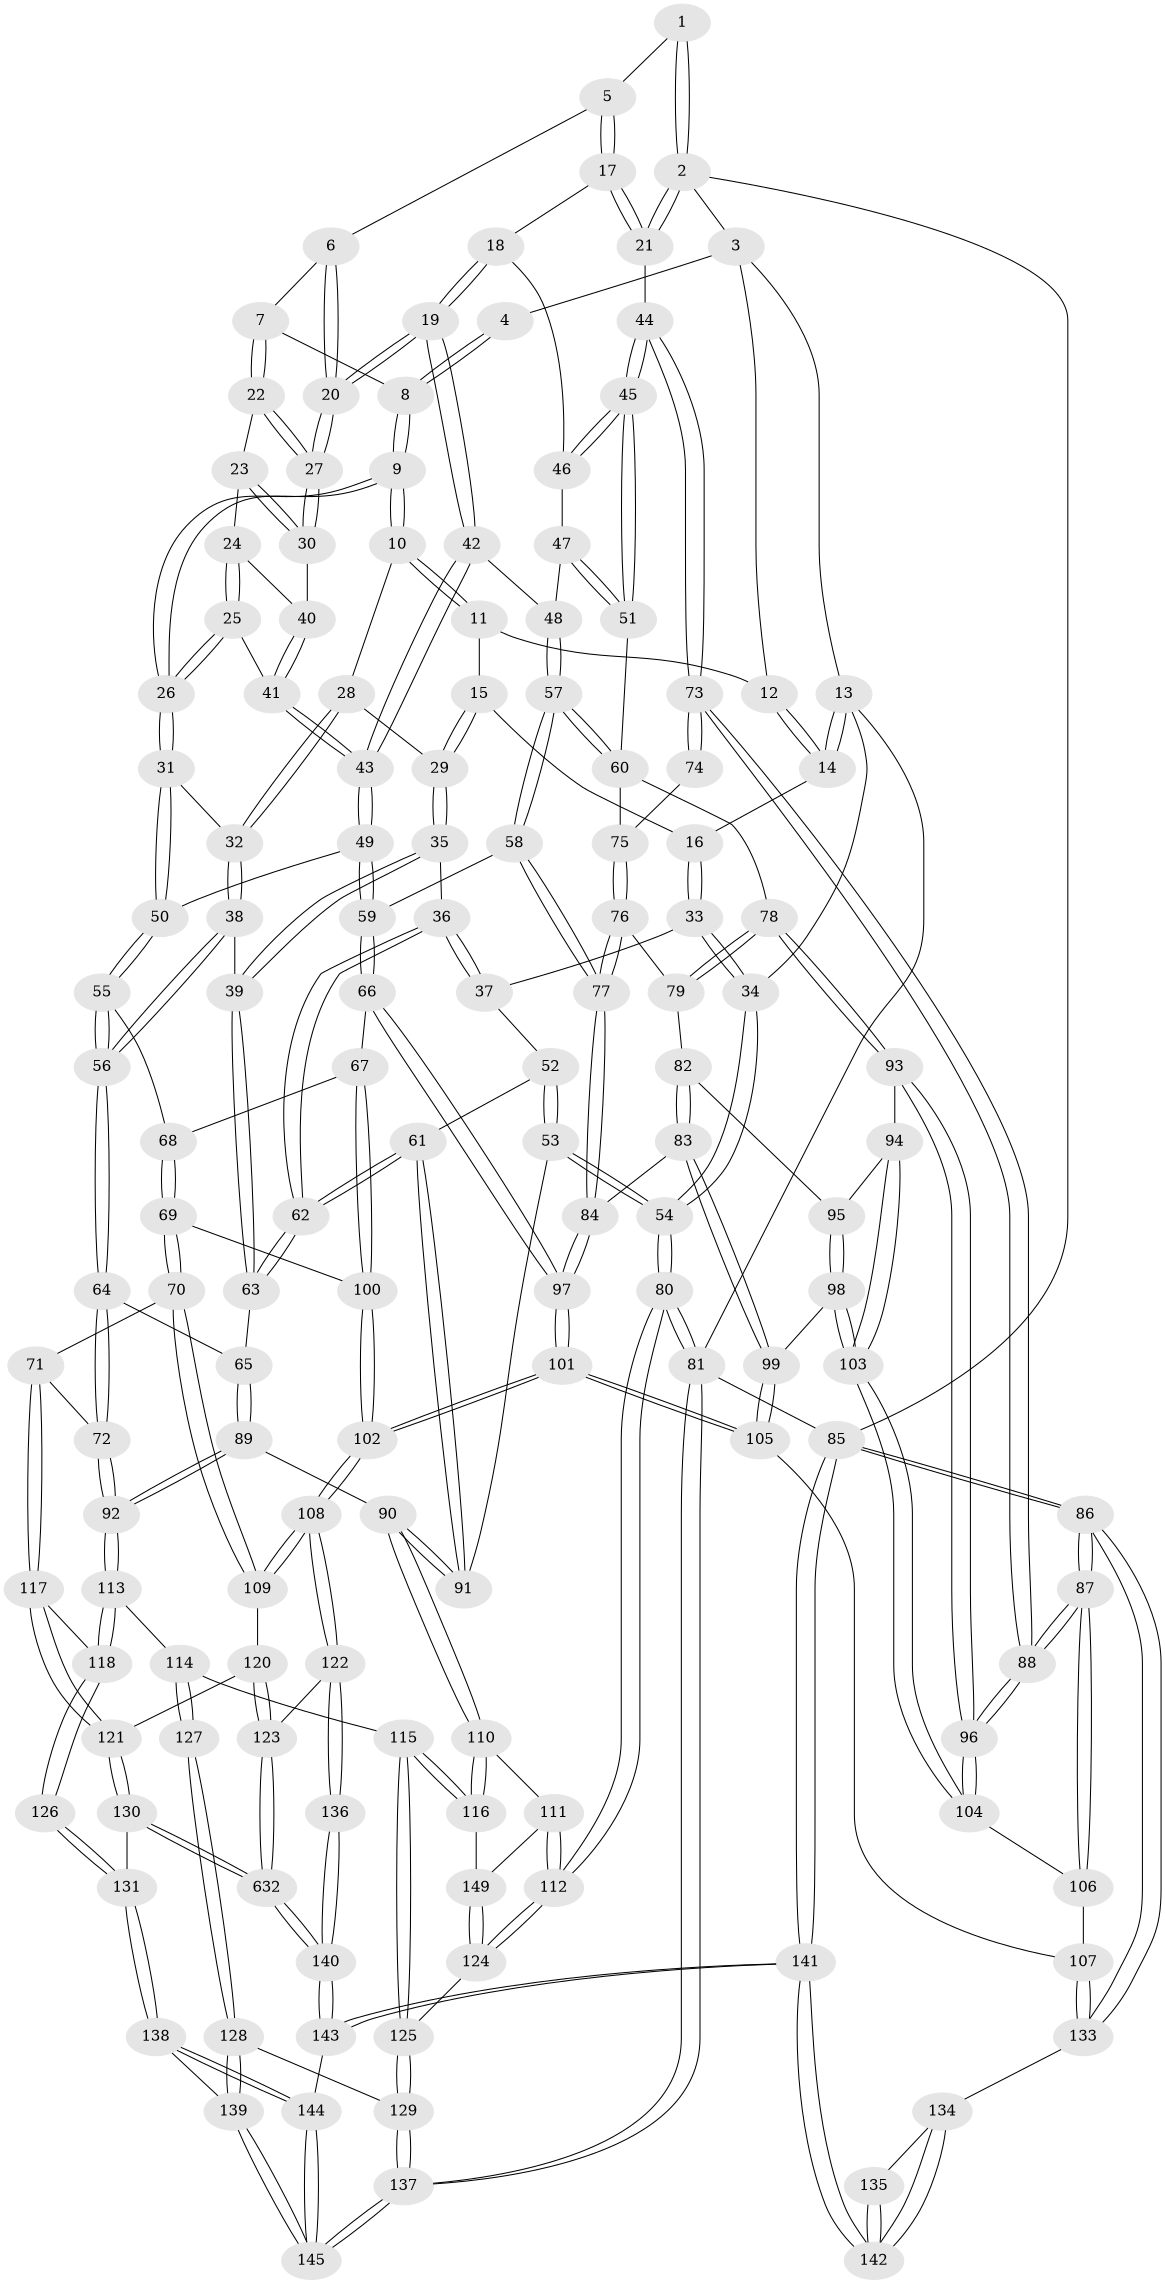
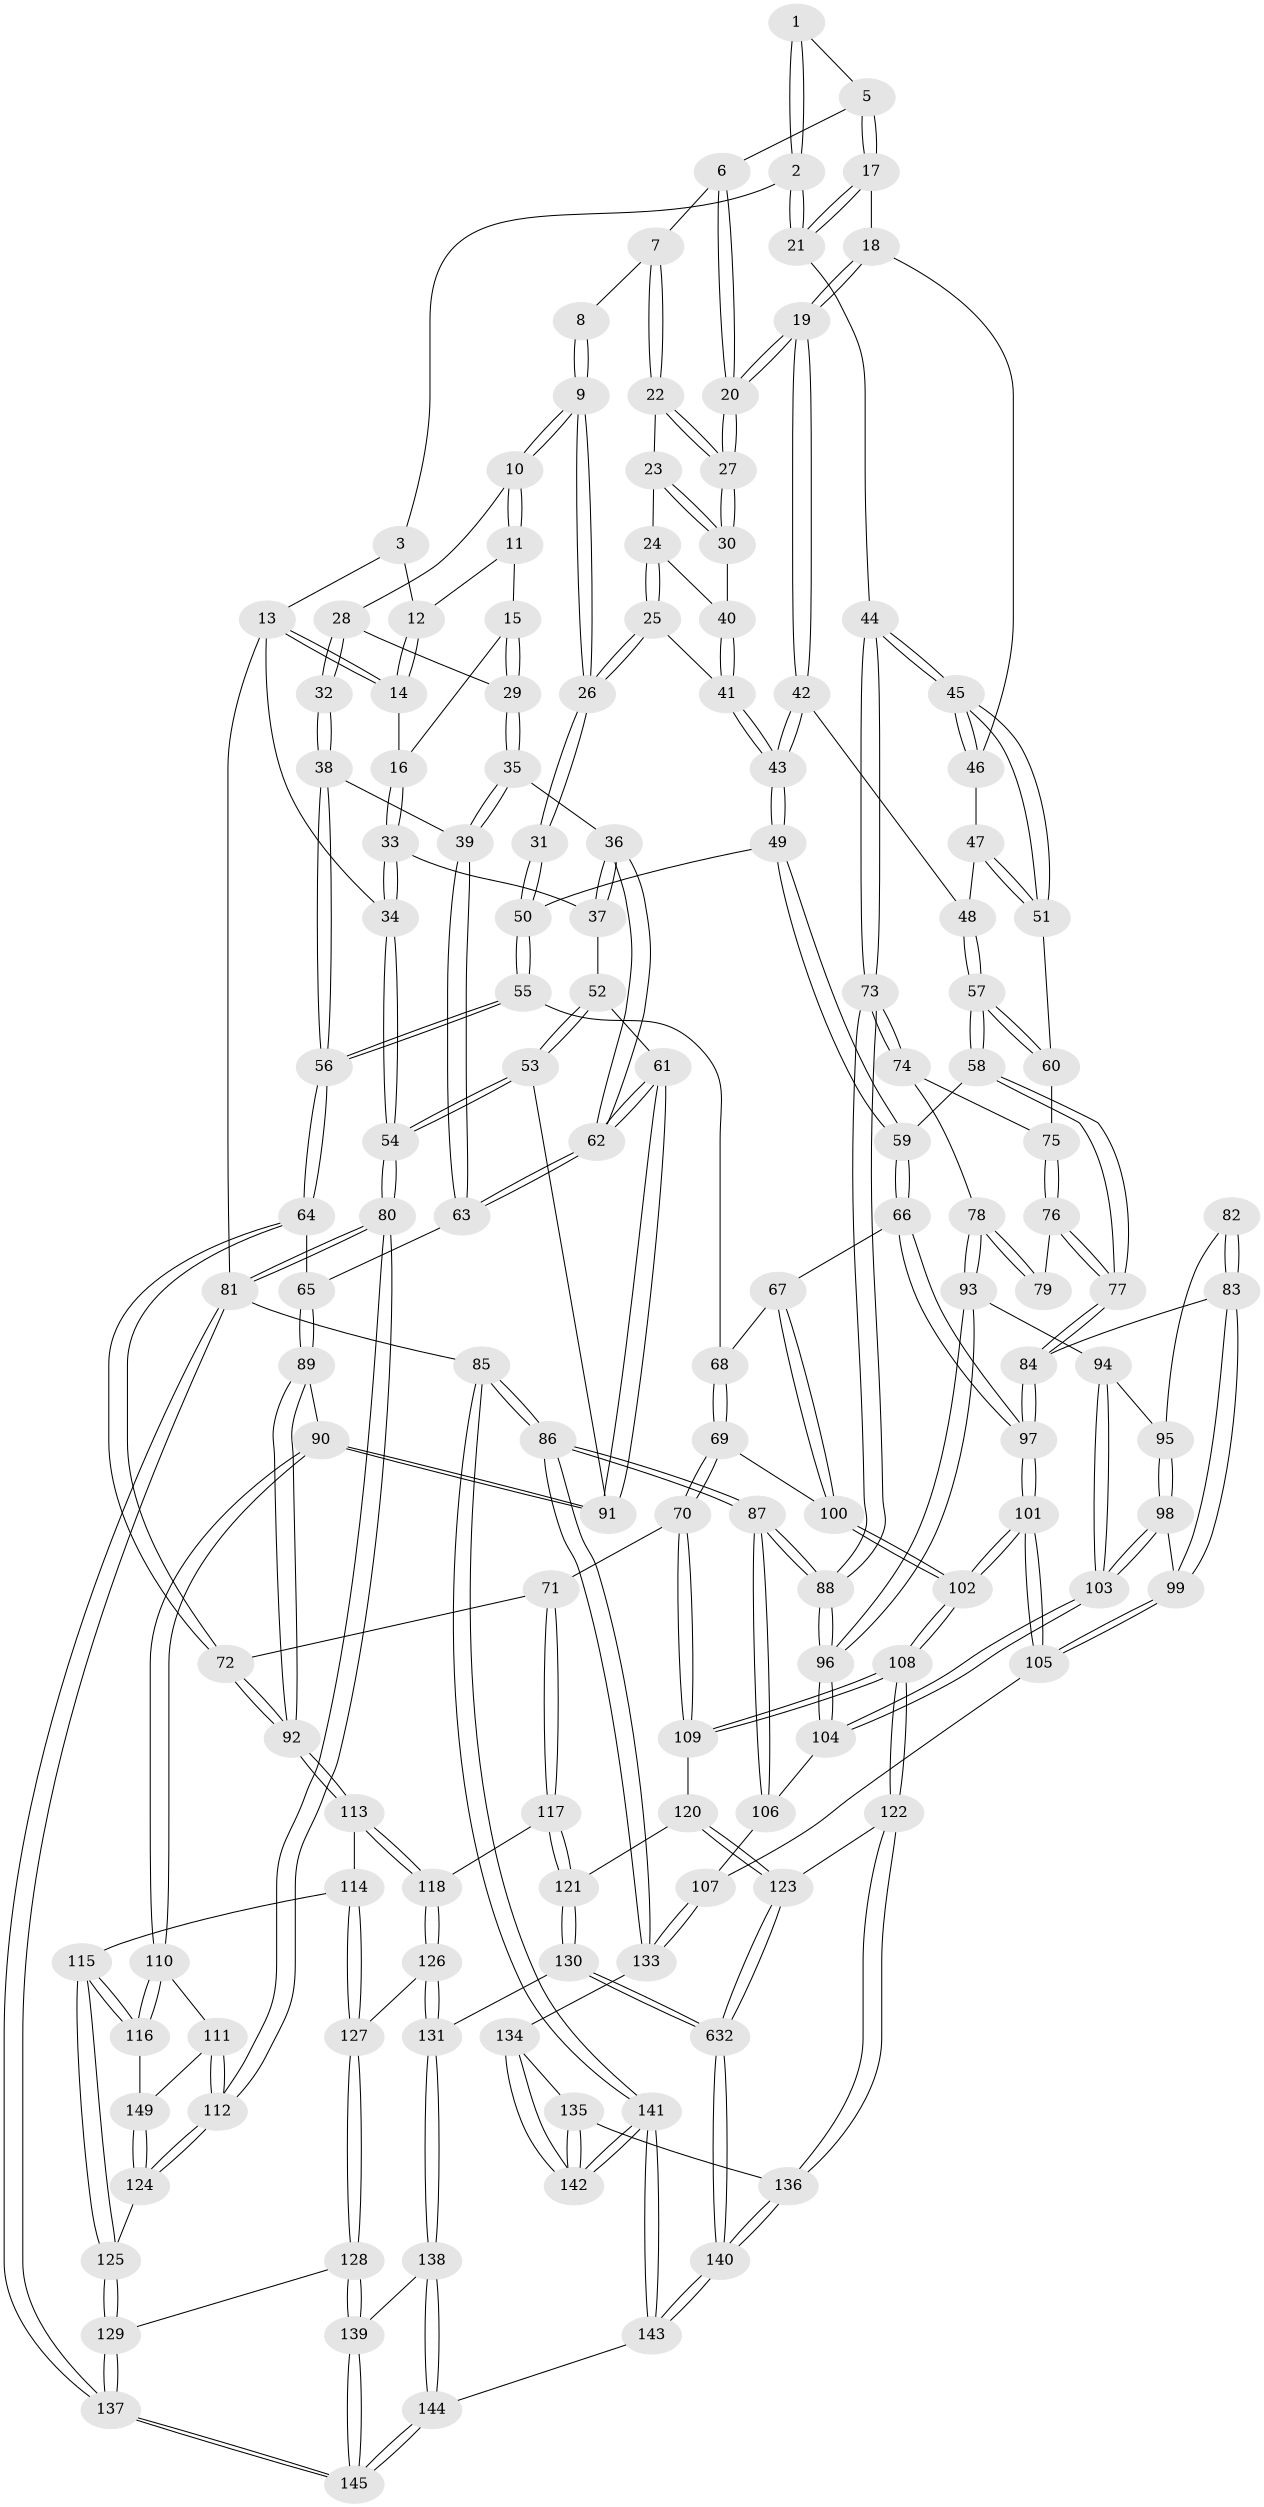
(505, 321) -> none
(1068, 726) -> none
(201, 806) -> none
(720, 818) -> (948, 1139)
(680, 1030) -> none
none -> (393, 2000)
none -> (678, 2153)
